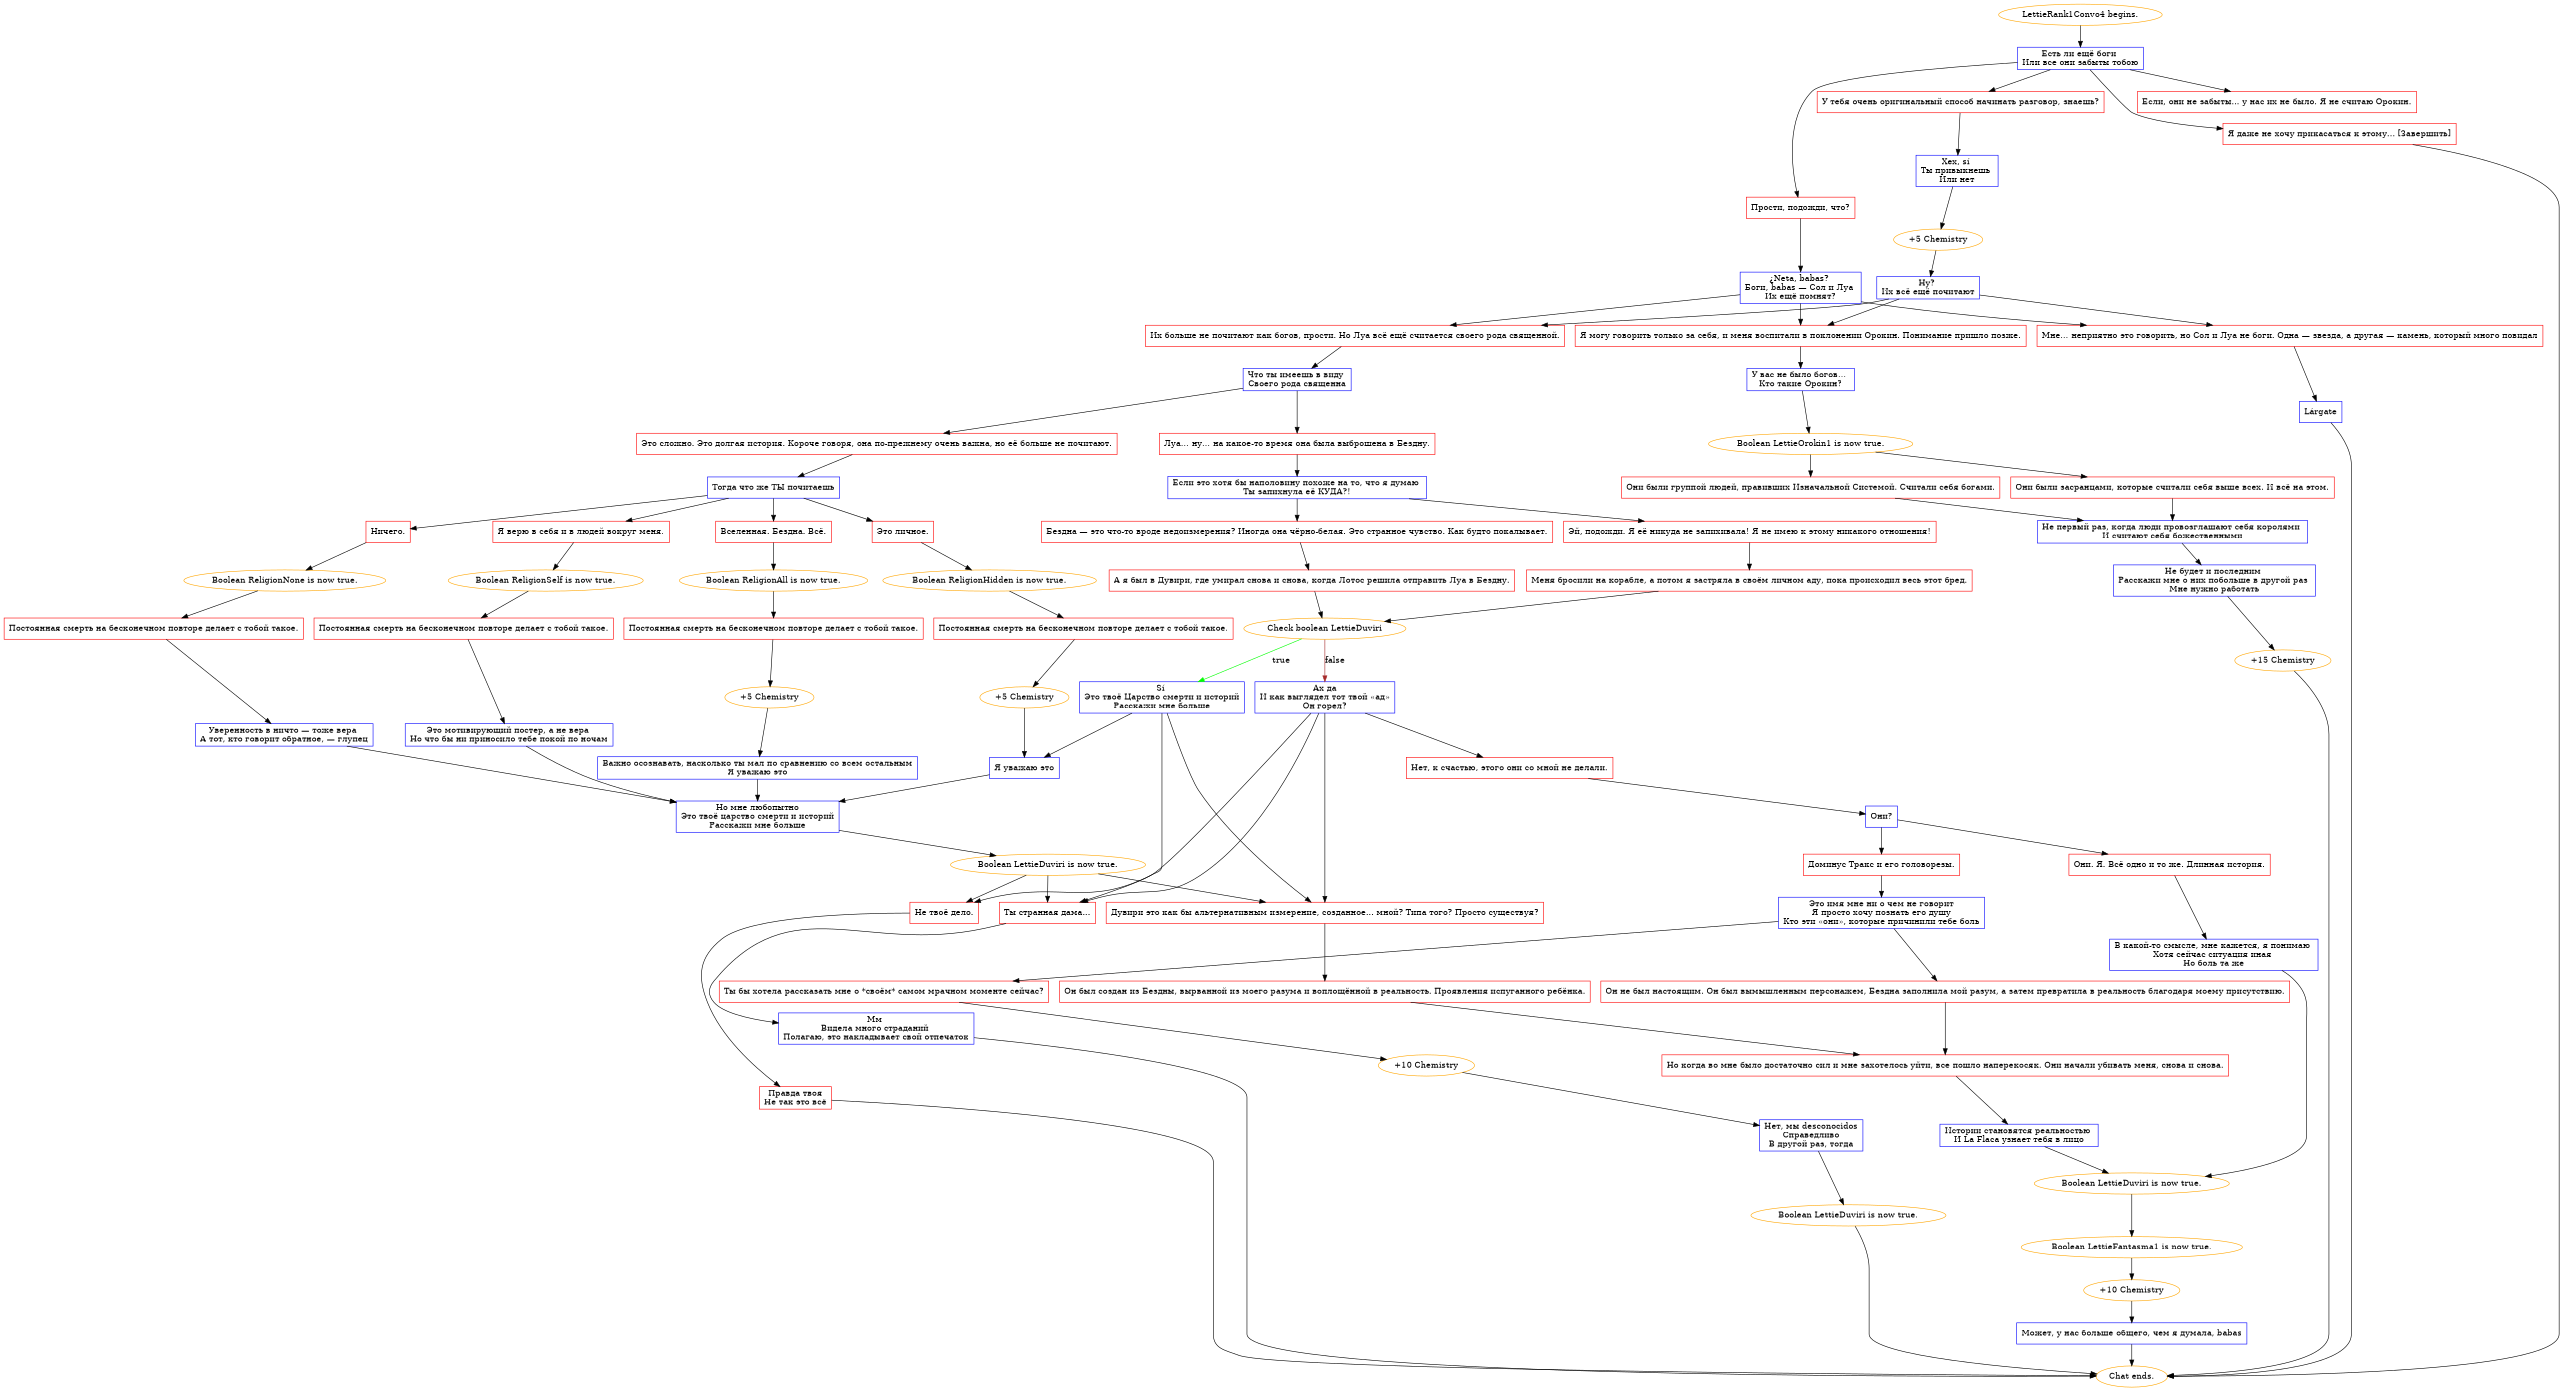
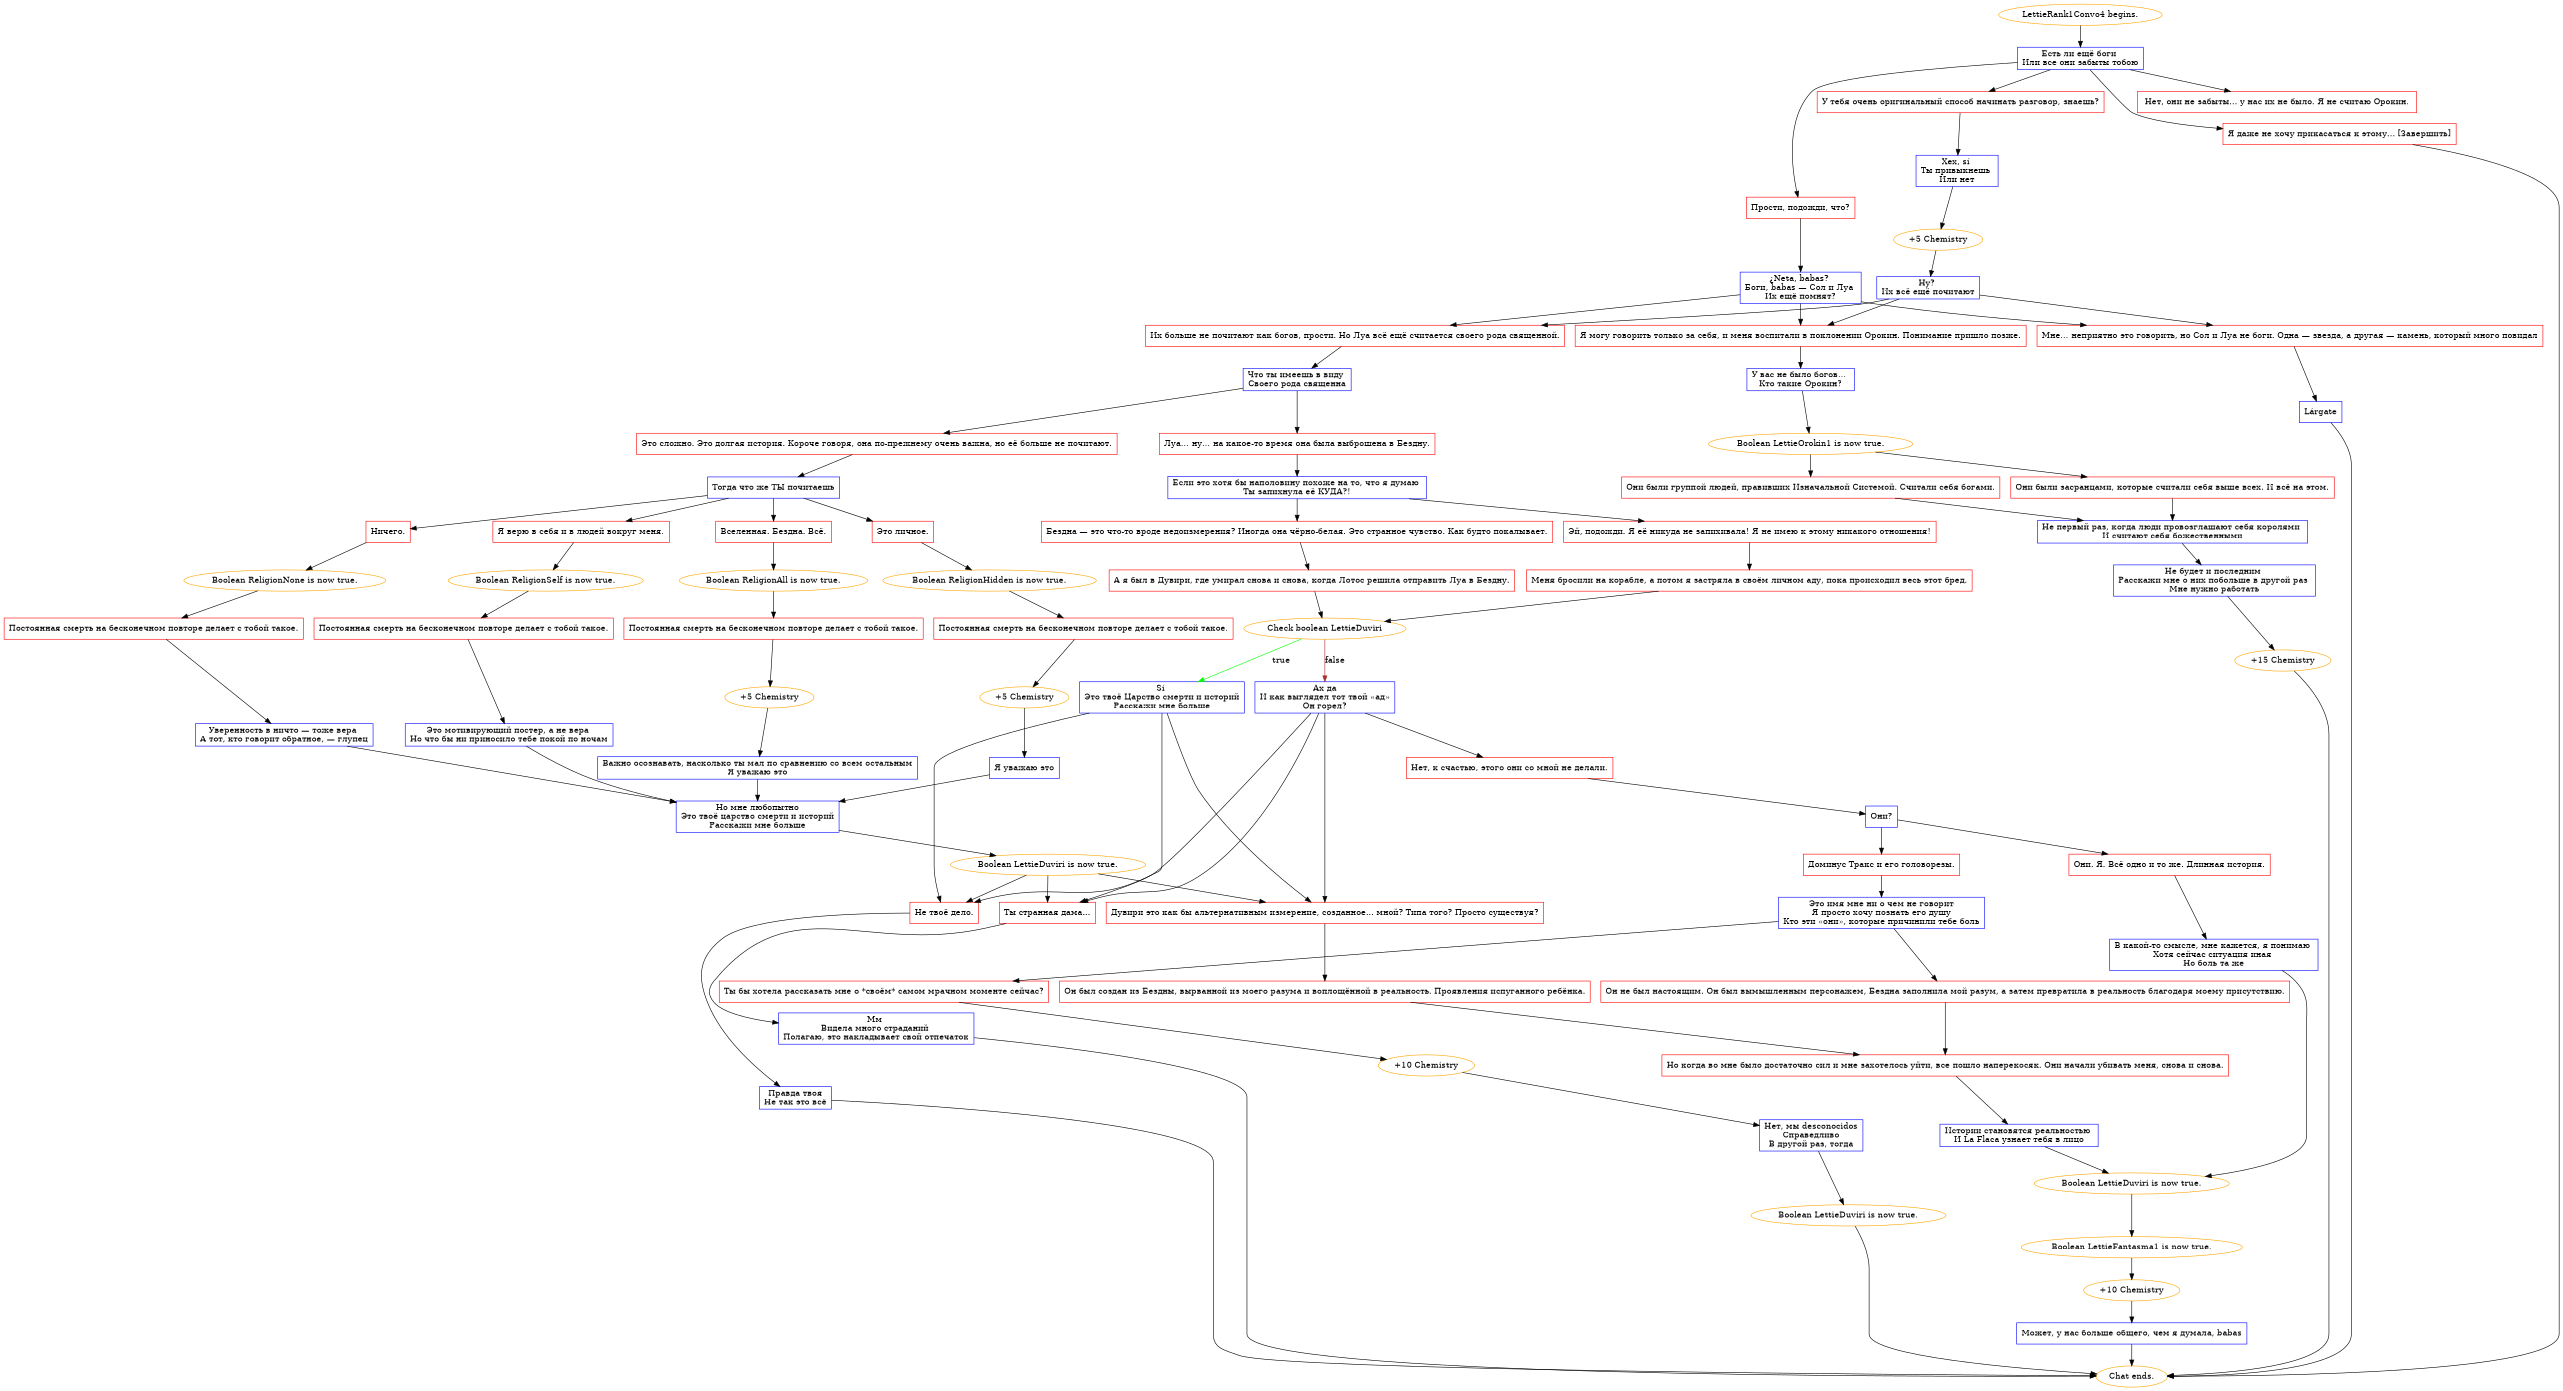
(2277, 102) -> (2277, 102)
(1091, 734) -> (948, 755)
(795, 1098) -> (795, 1098)
